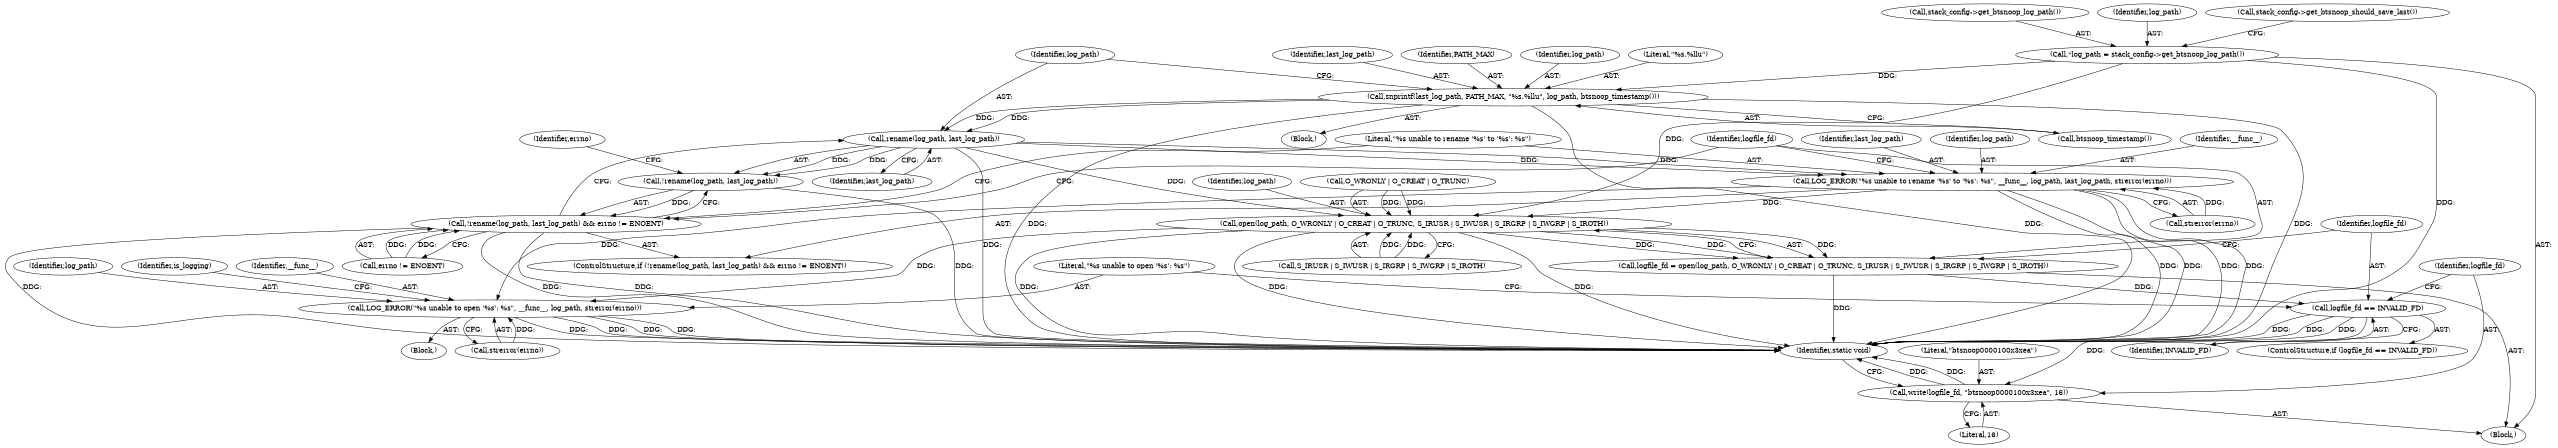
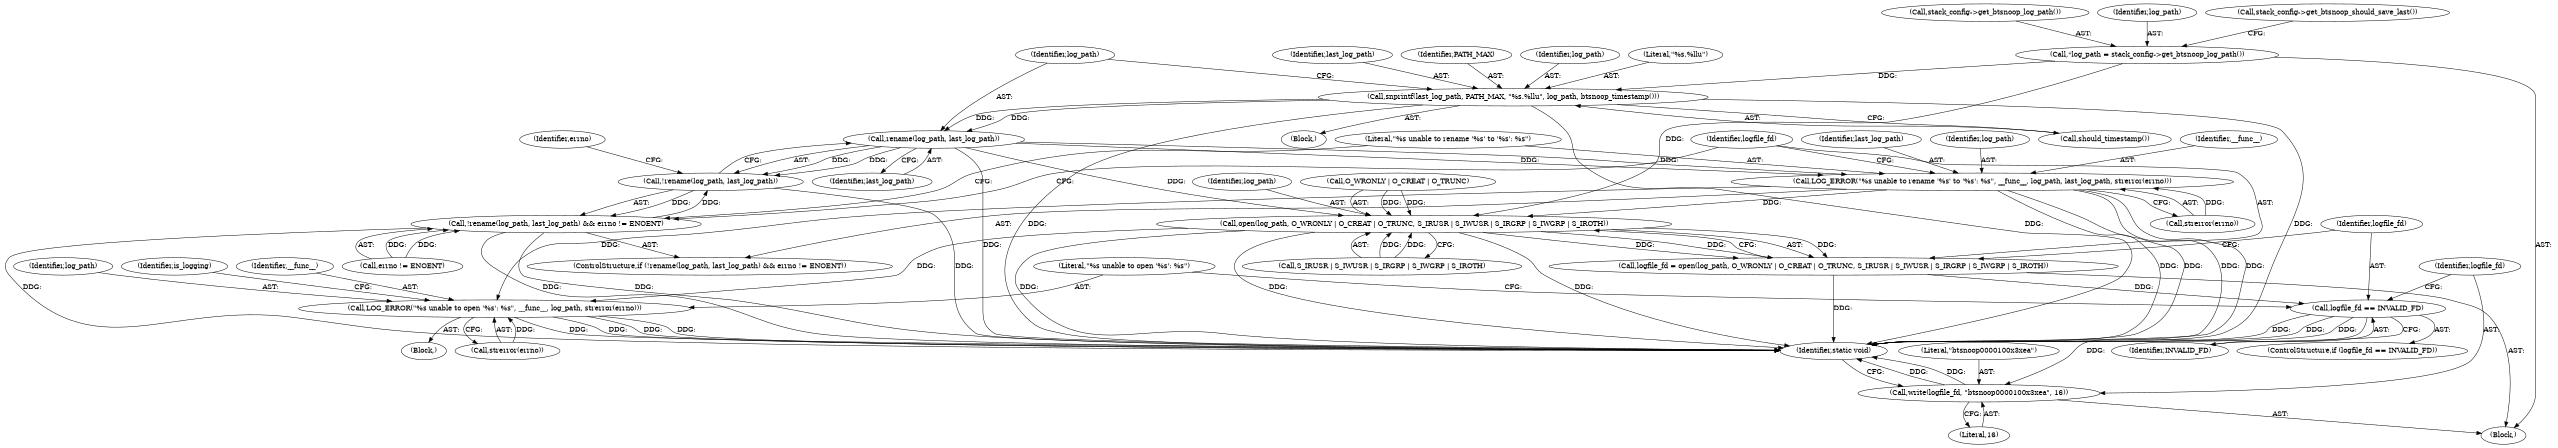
(2105, 140) -> (2105, 140)
(687, 150) -> (780, 149)
(712, 203) -> (712, 203)
(455, 240) -> none
(2323, 291) -> none
